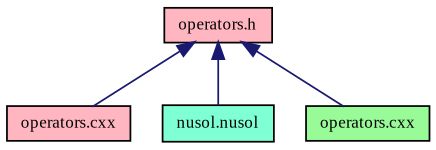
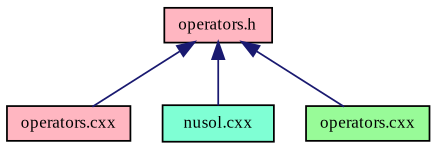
(218, 123) -> (218, 123)
